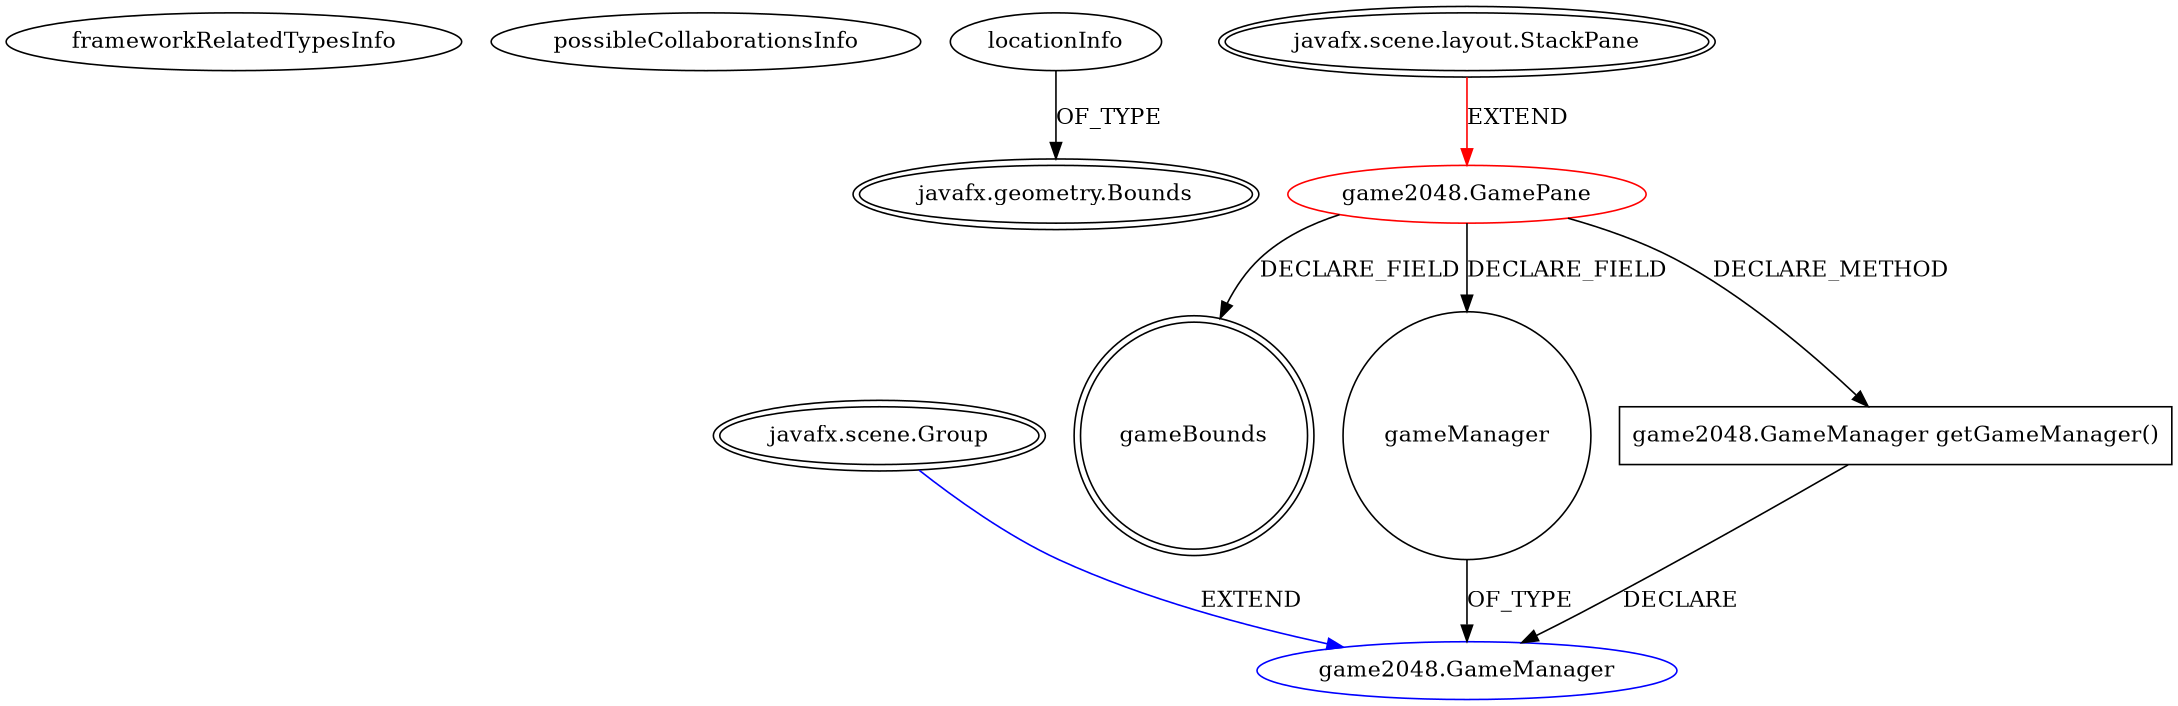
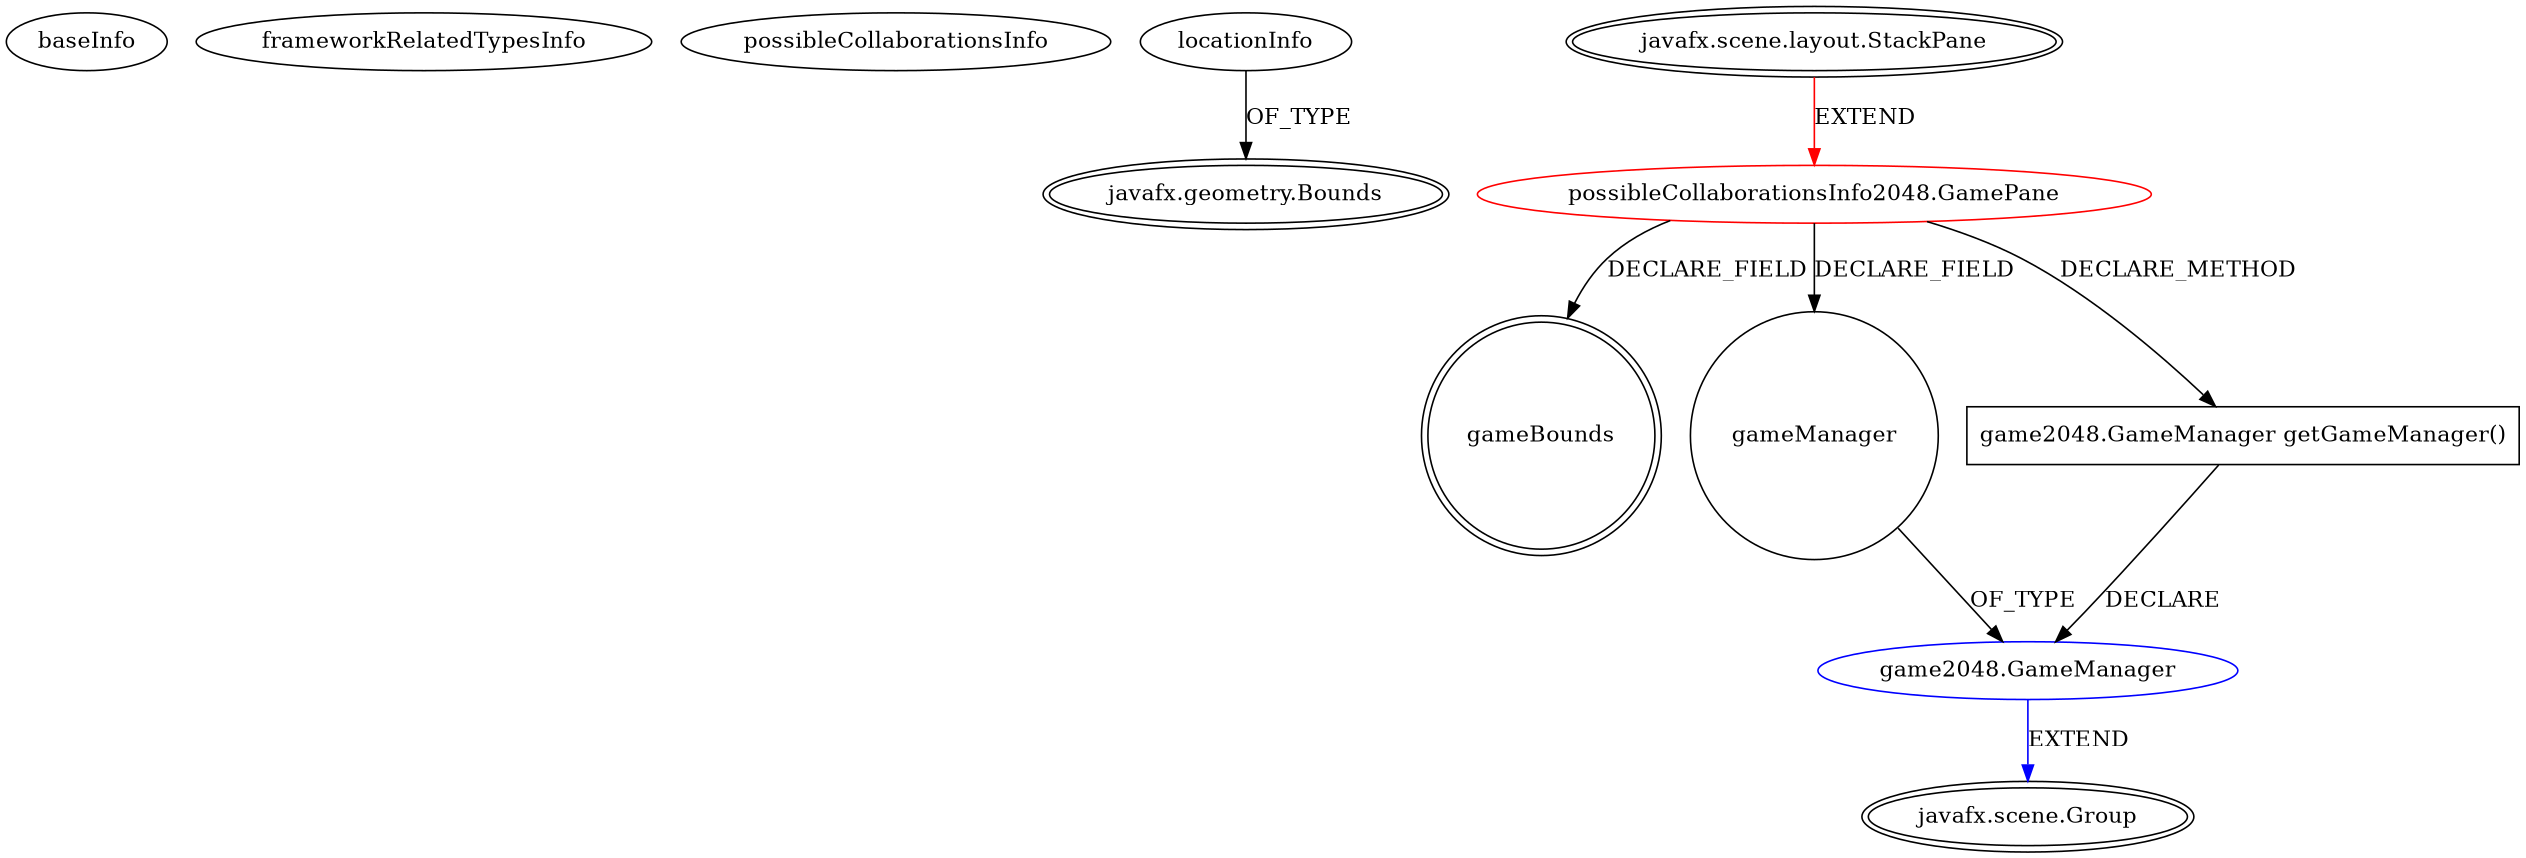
none -> (87, 42)
(1467, 194) -> (1814, 194)
(1112, 582) -> (2028, 732)
